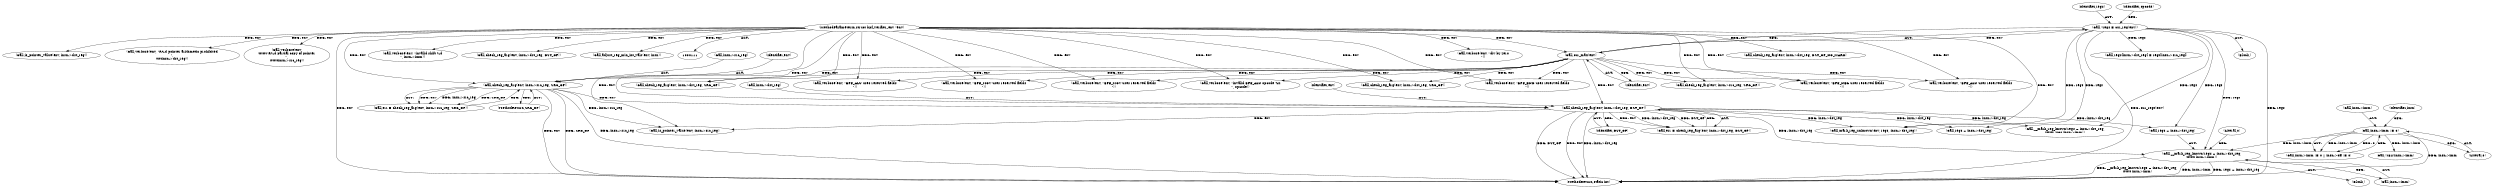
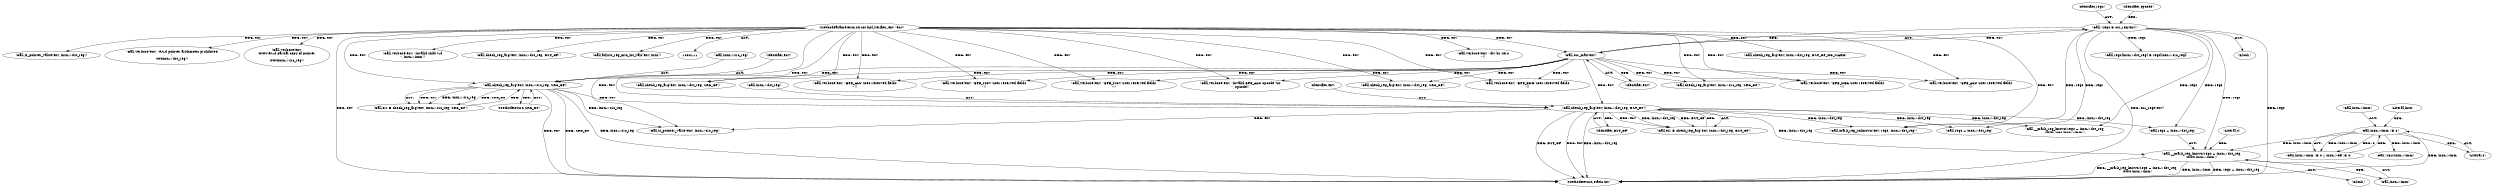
(2403, 108) -> (2403, 108)
